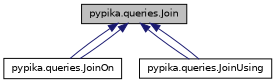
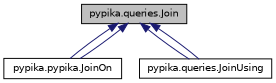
(63, 69) -> (63, 69)
